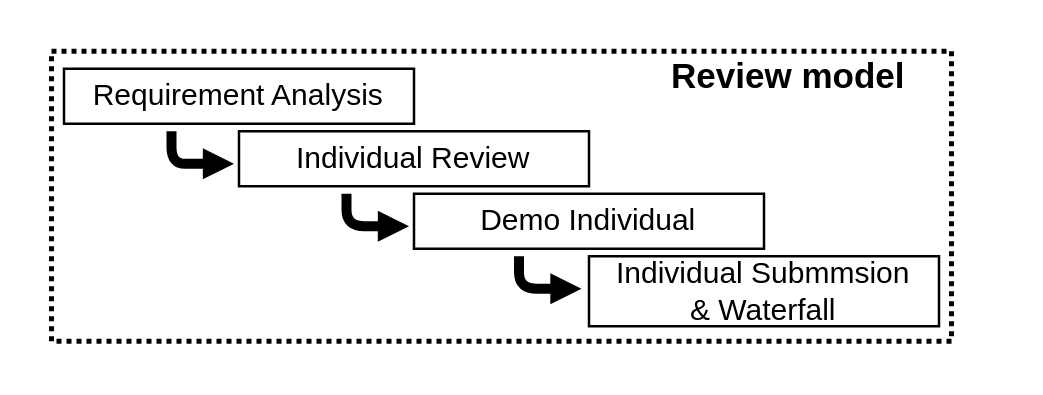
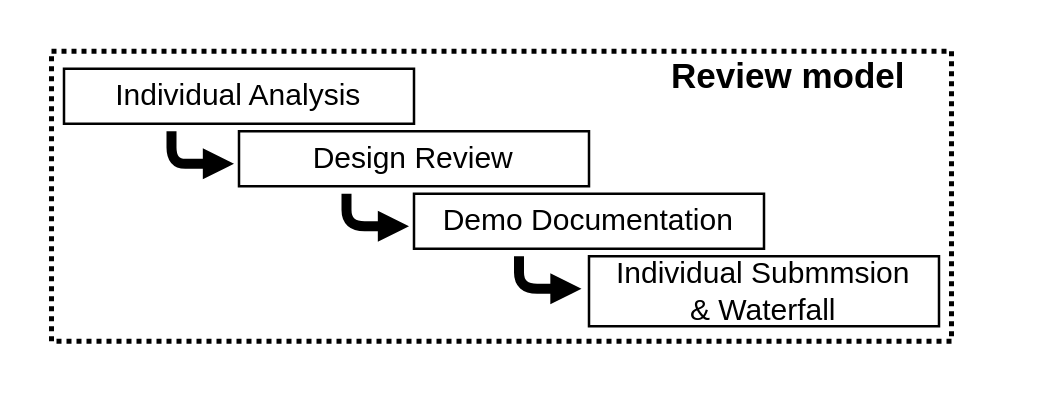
(239, 96) -> (239, 96)
(414, 159) -> (414, 159)
(589, 221) -> (589, 221)
